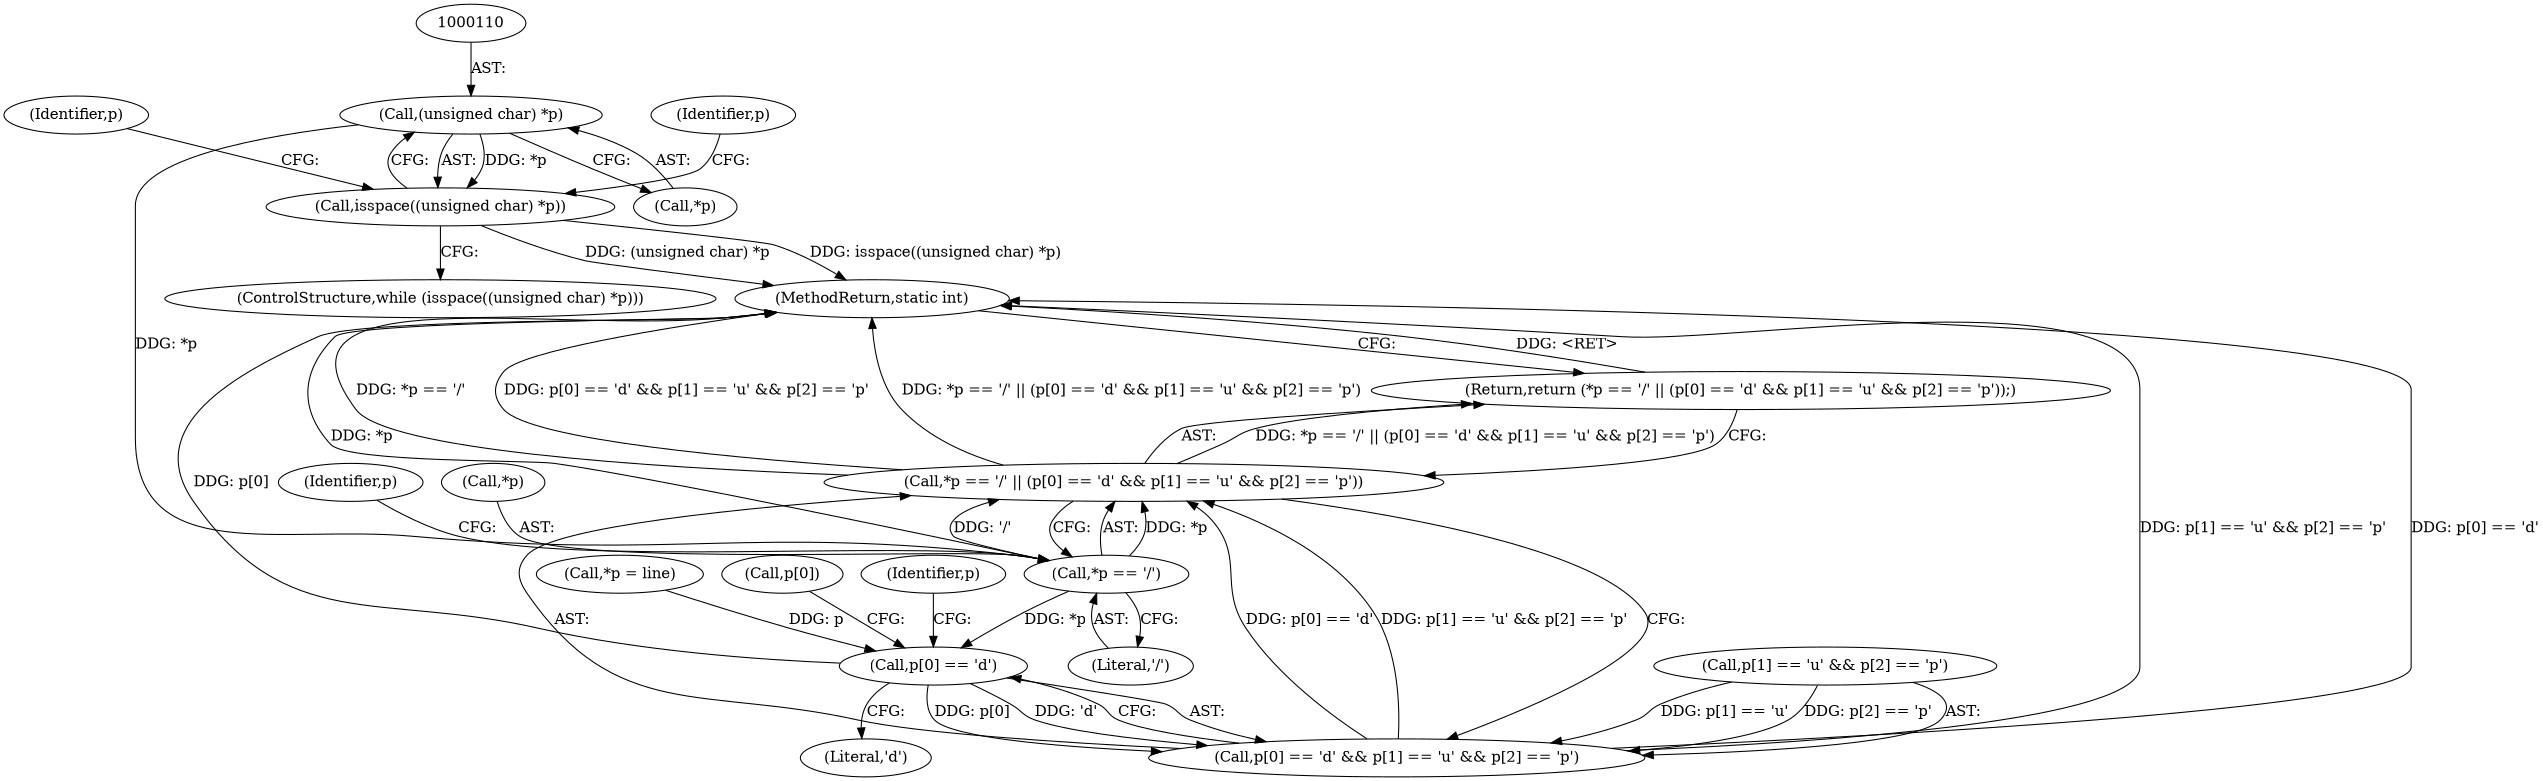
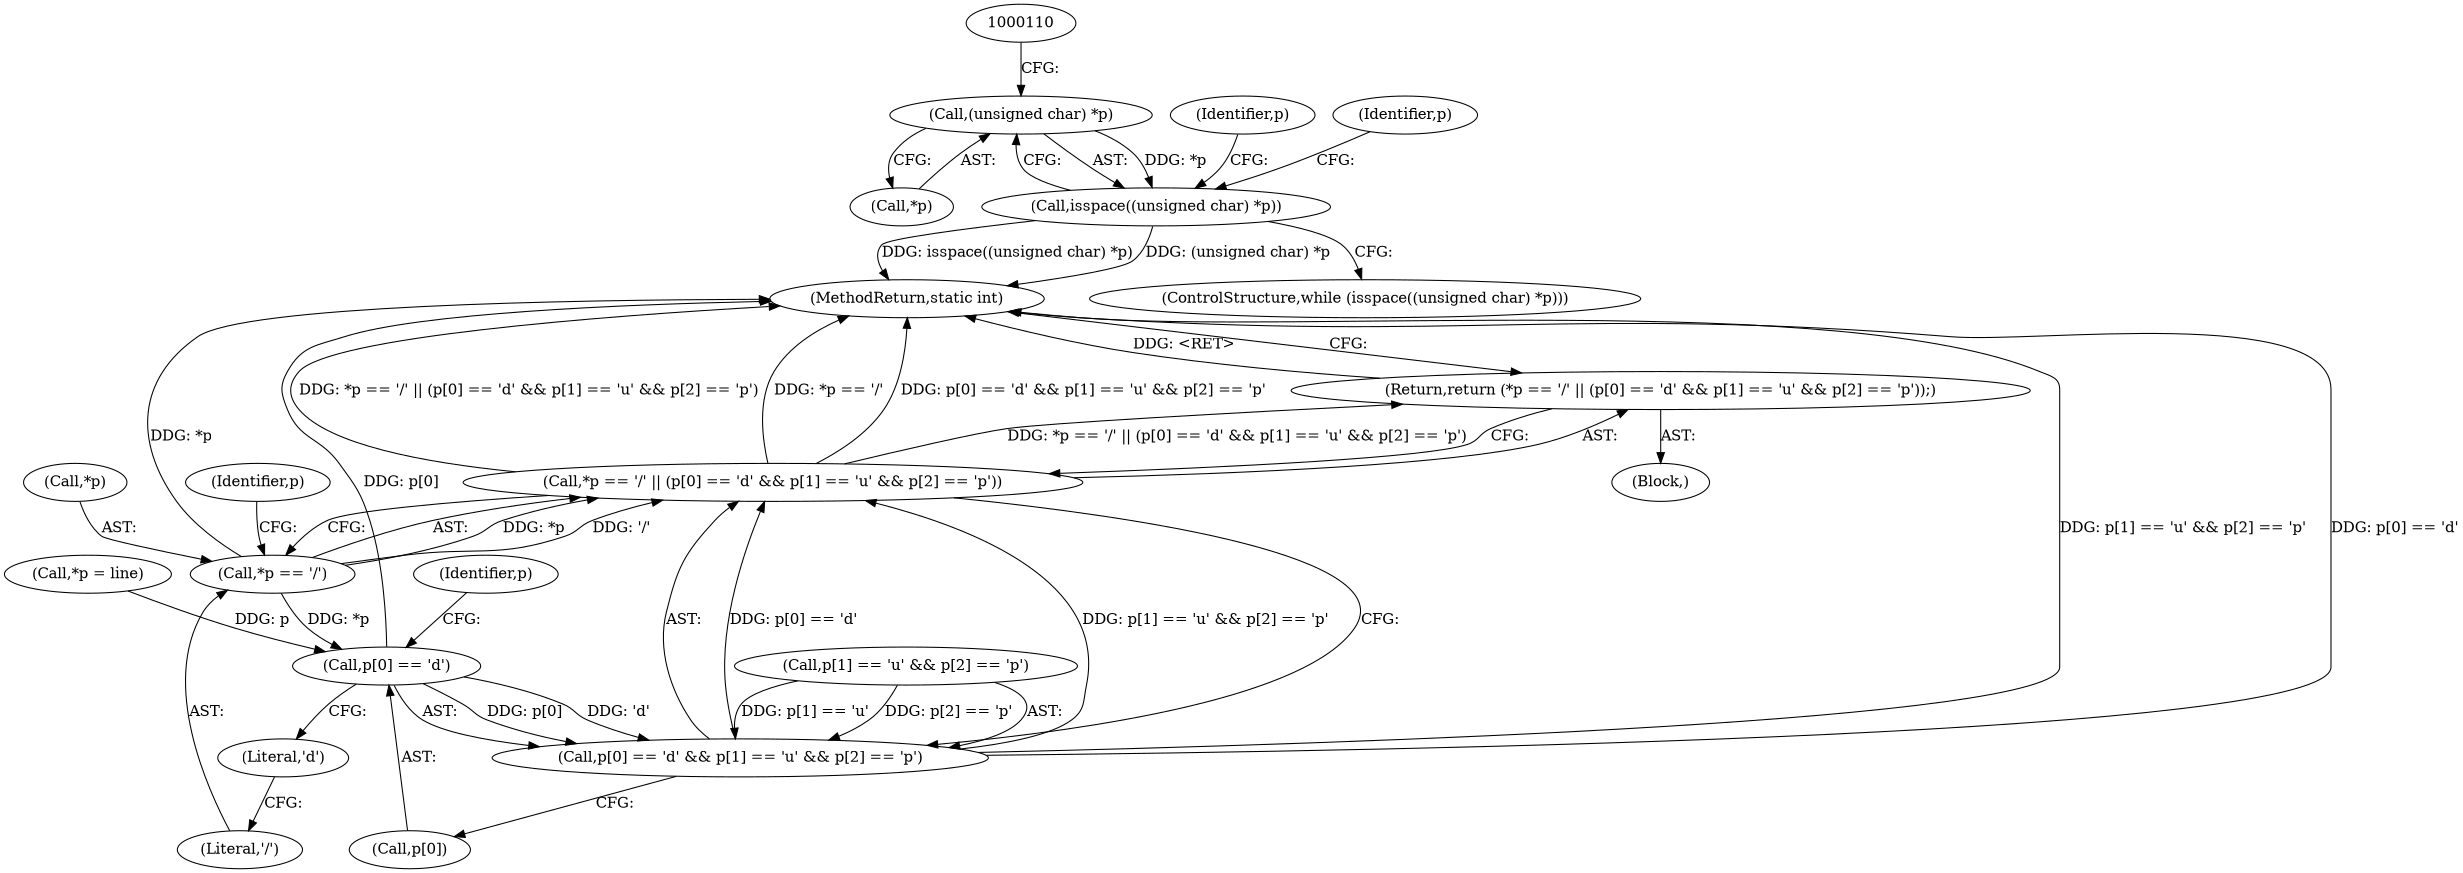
(491, 69) -> (1043, 69)
none -> (1661, 482)
(320, 534) -> none
(1138, 613) -> (264, 799)
(889, 620) -> (421, 758)
(1126, 723) -> (570, 805)
